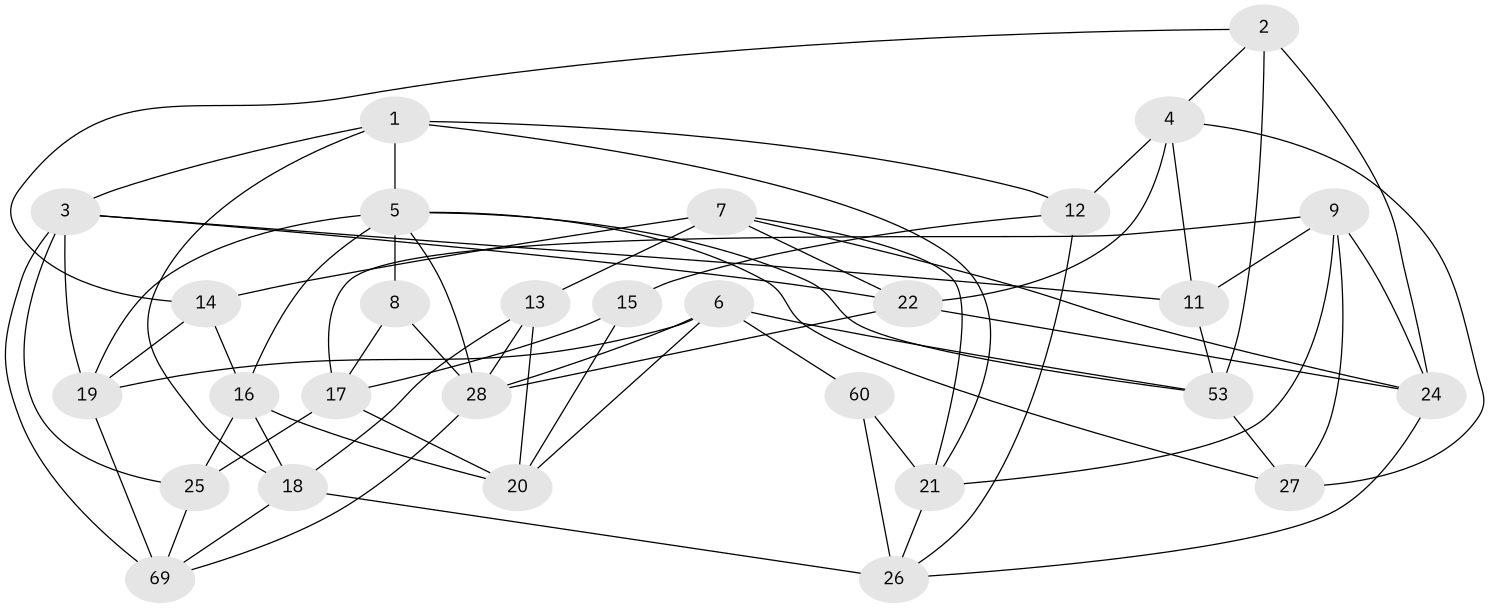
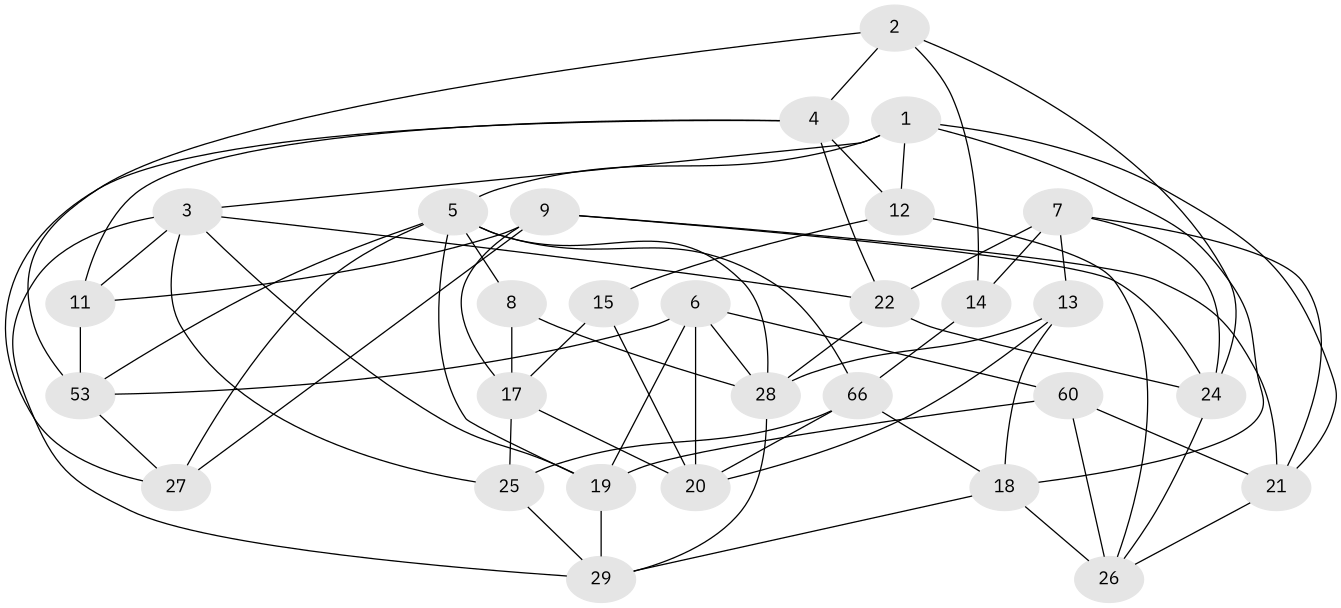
(145, 351) -> (830, 430)
(244, 396) -> (858, 396)
(160, 579) -> (601, 579)
